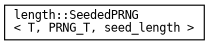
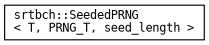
(104, 23) -> (104, 23)
